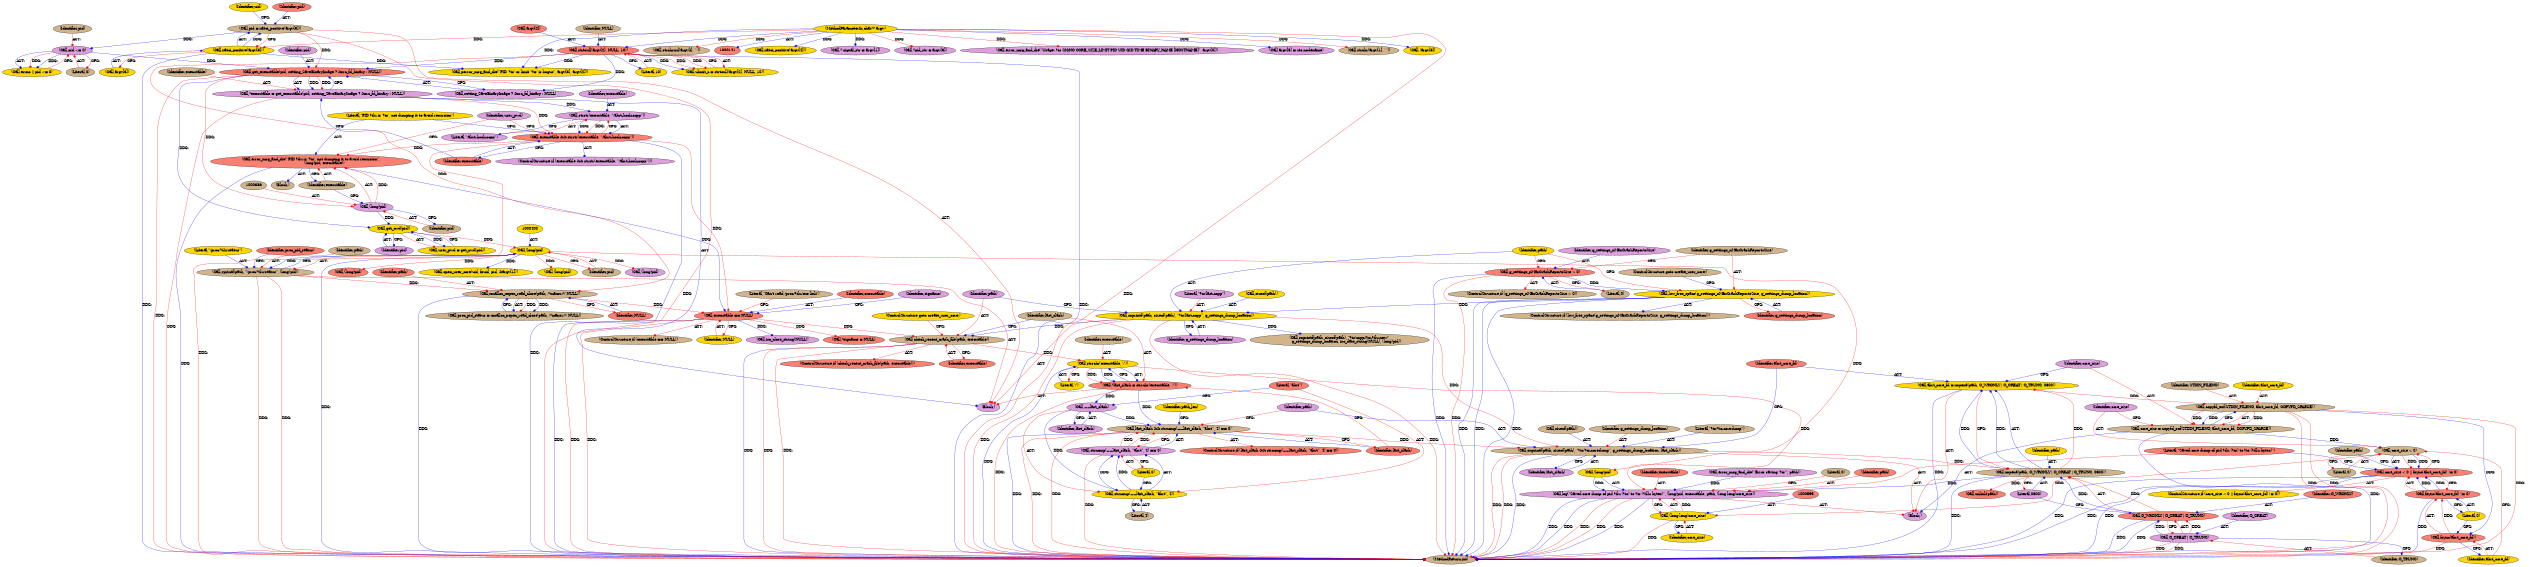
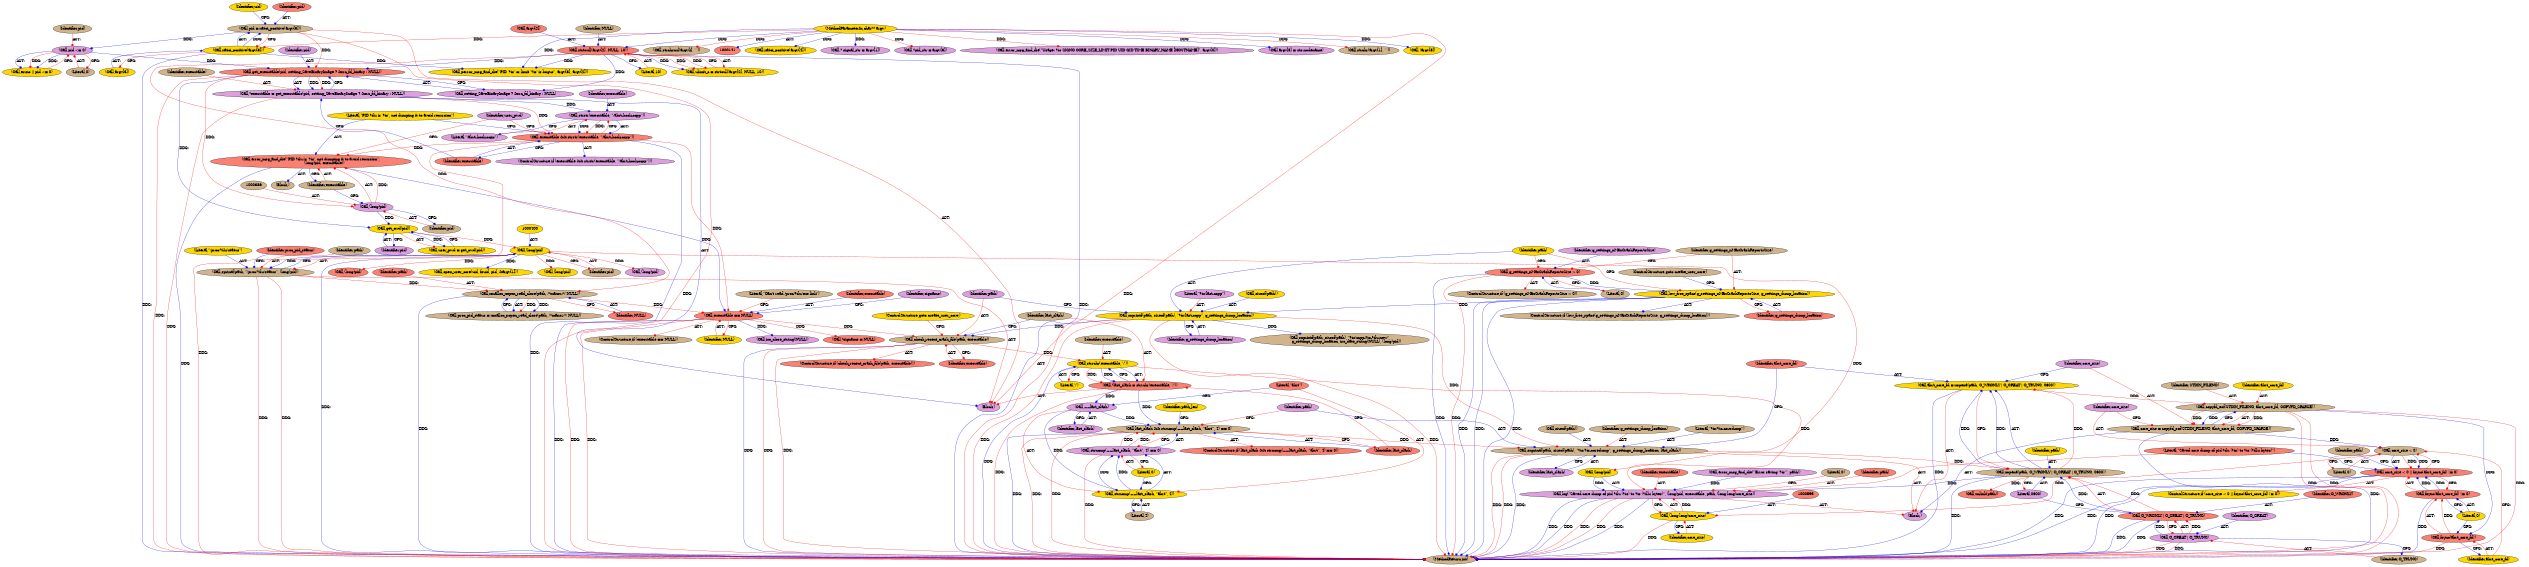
(2446, 480) -> (2446, 480)
